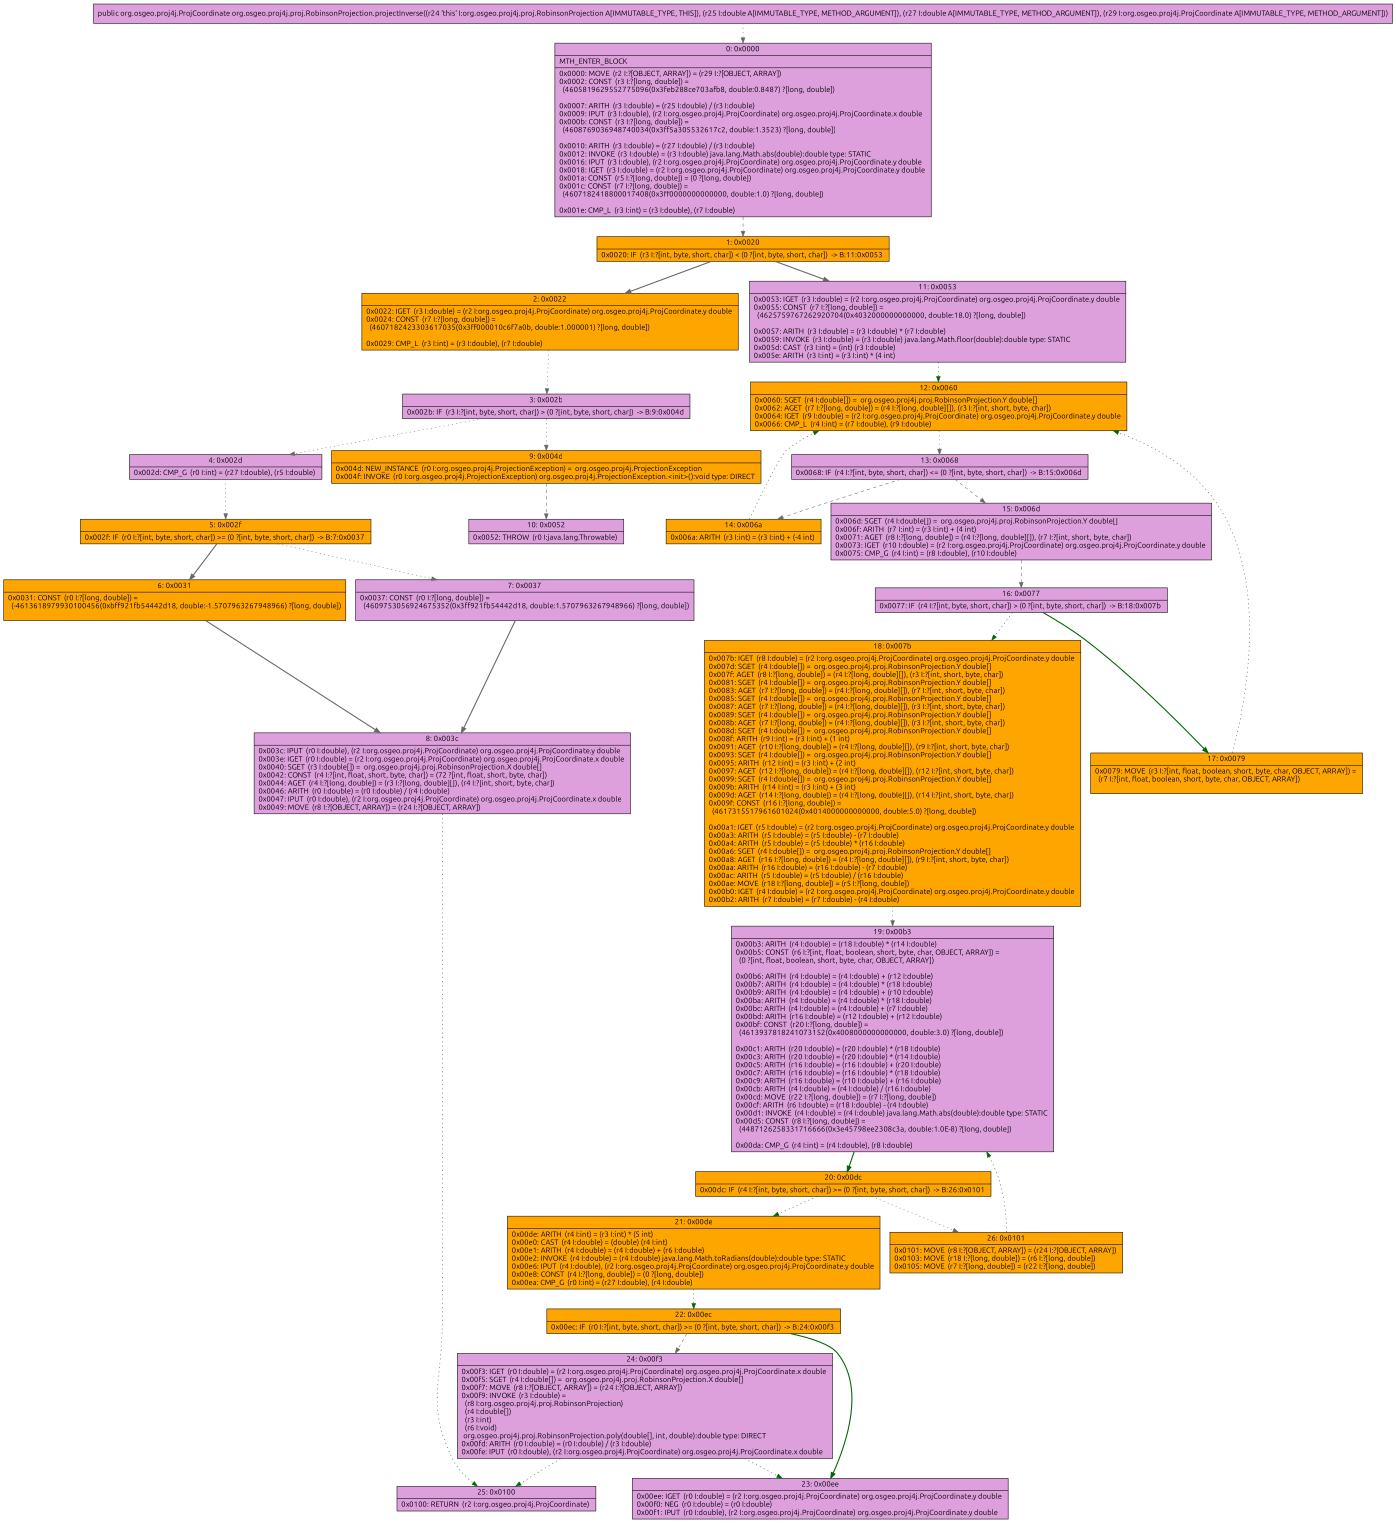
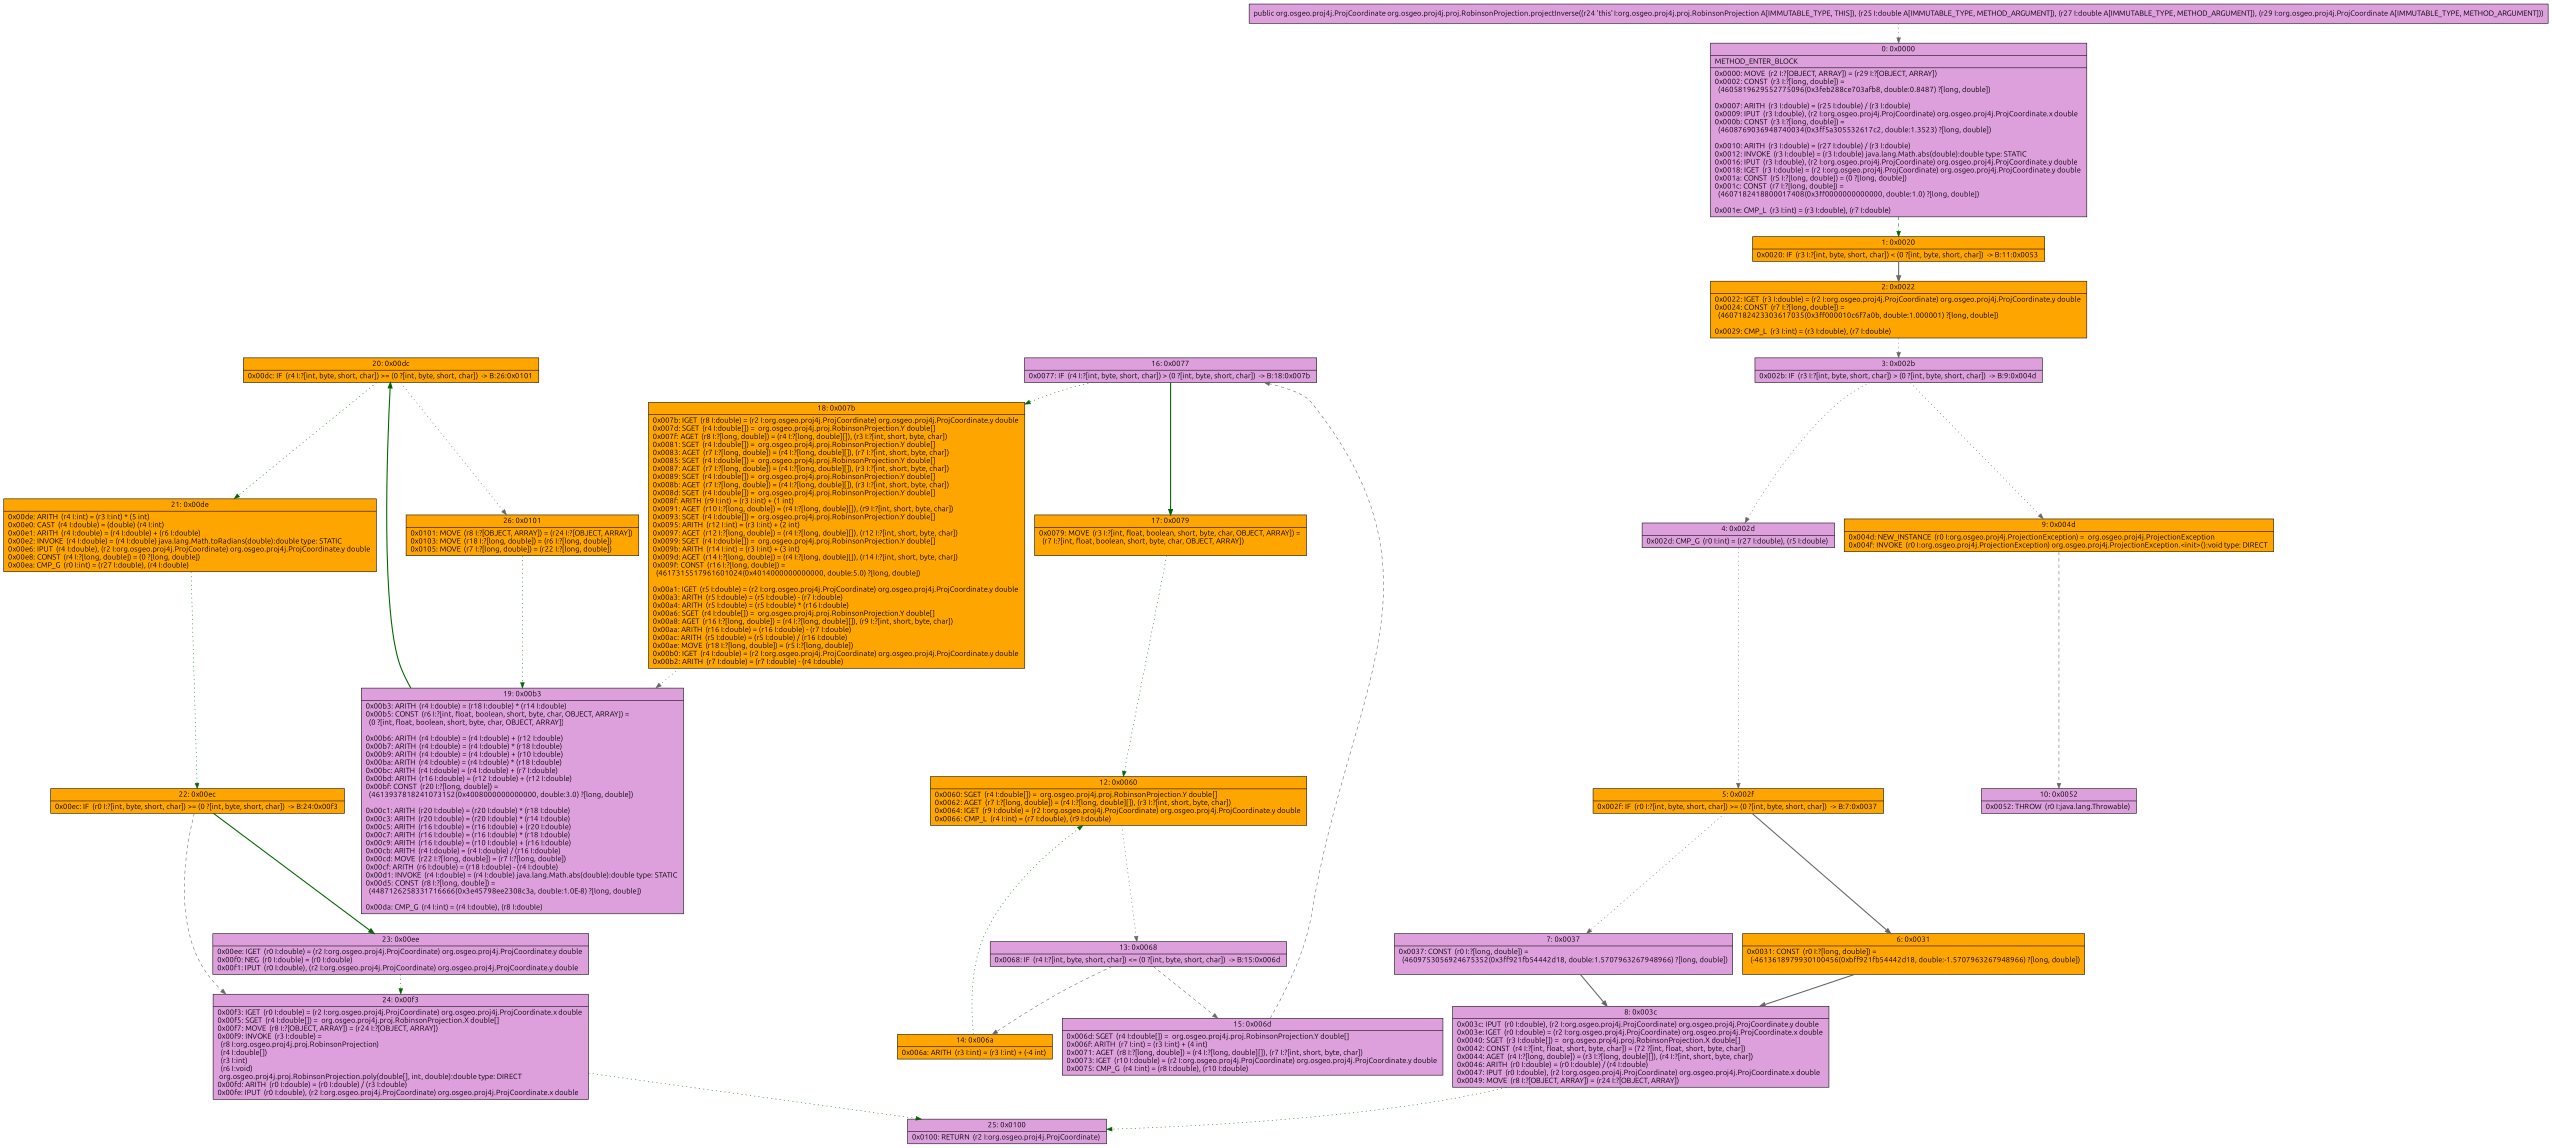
(593, 61) -> (1756, 61)
(743, 224) -> (1899, 224)
(938, 322) -> none
(761, 1467) -> (401, 981)
